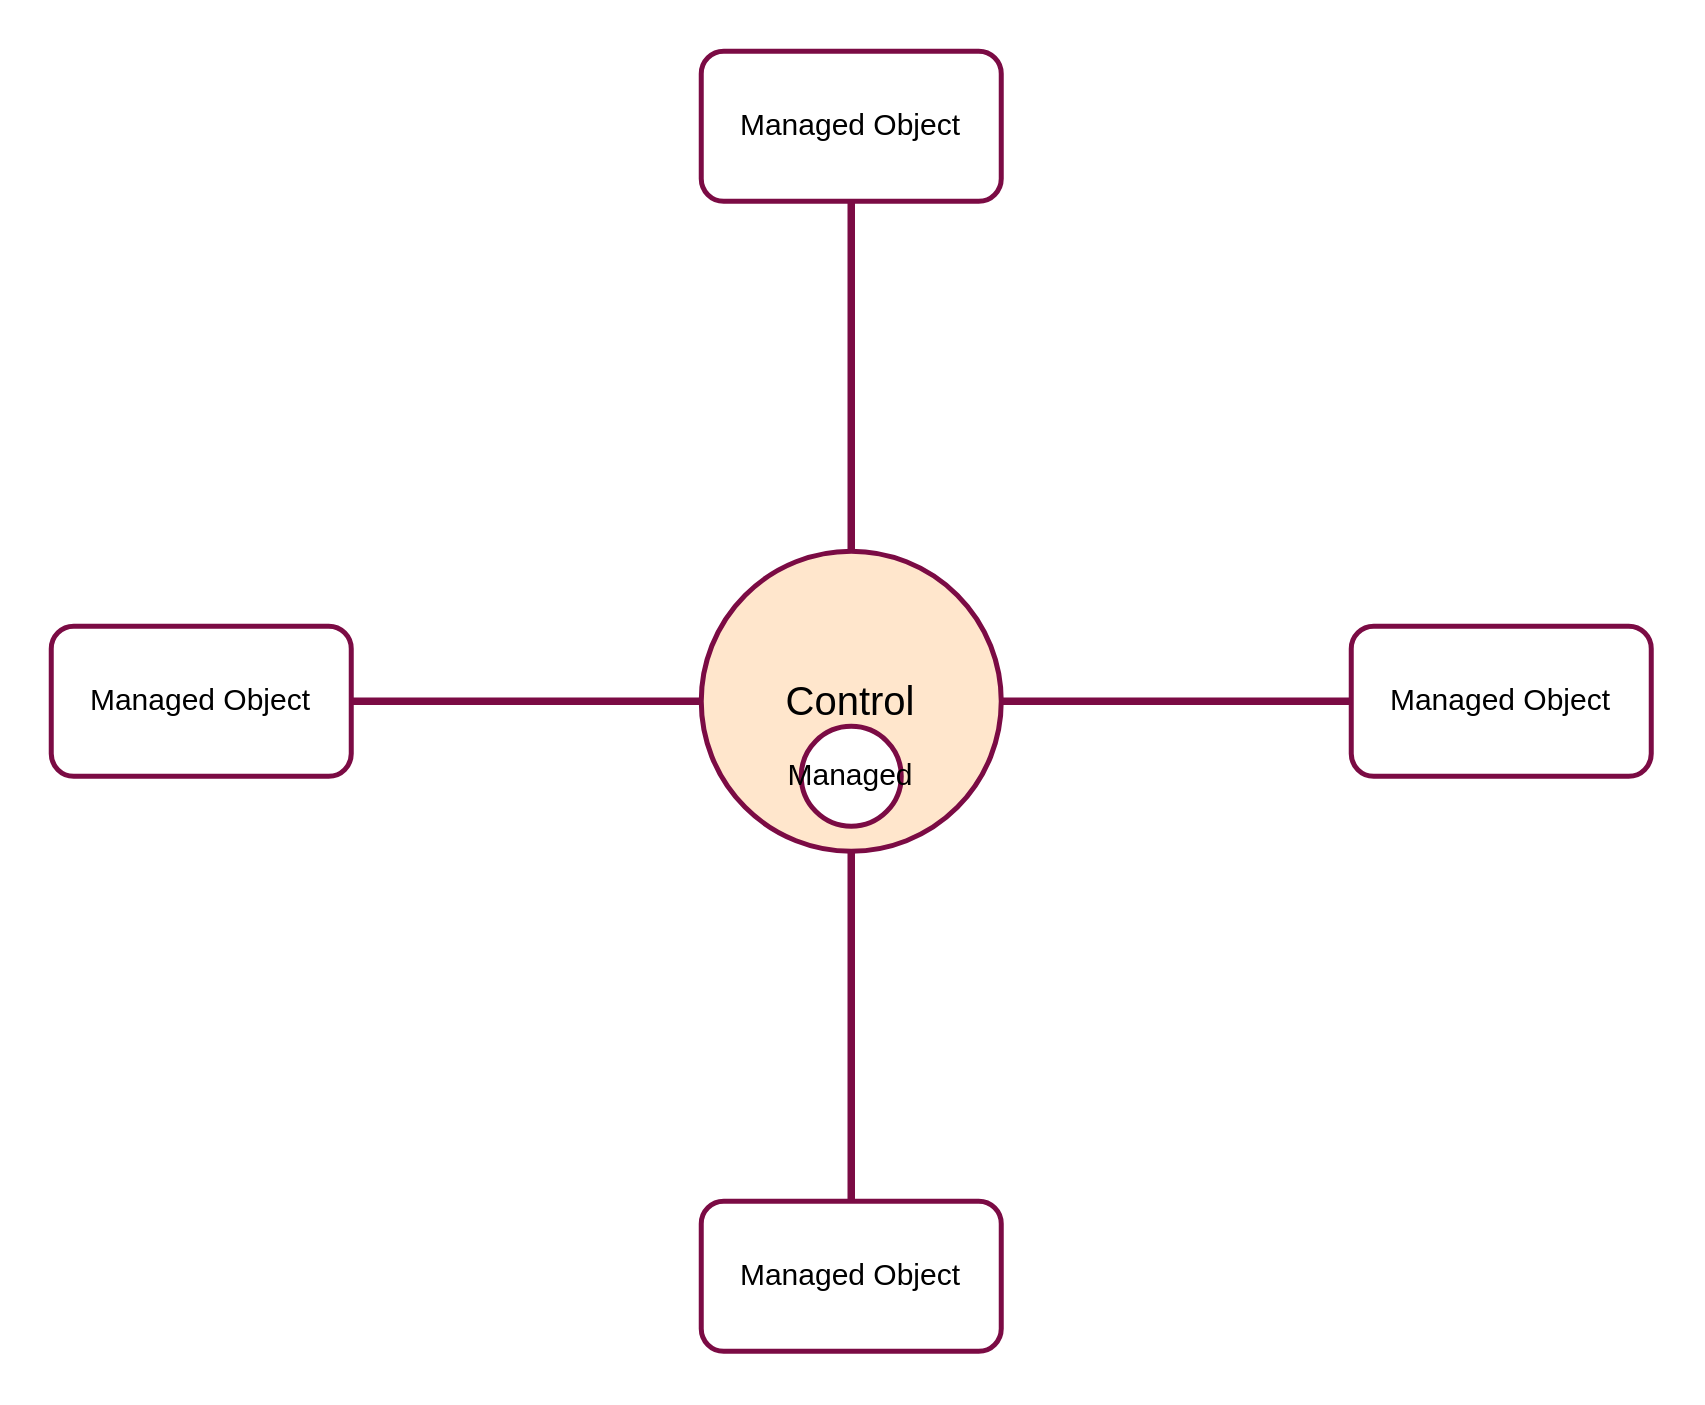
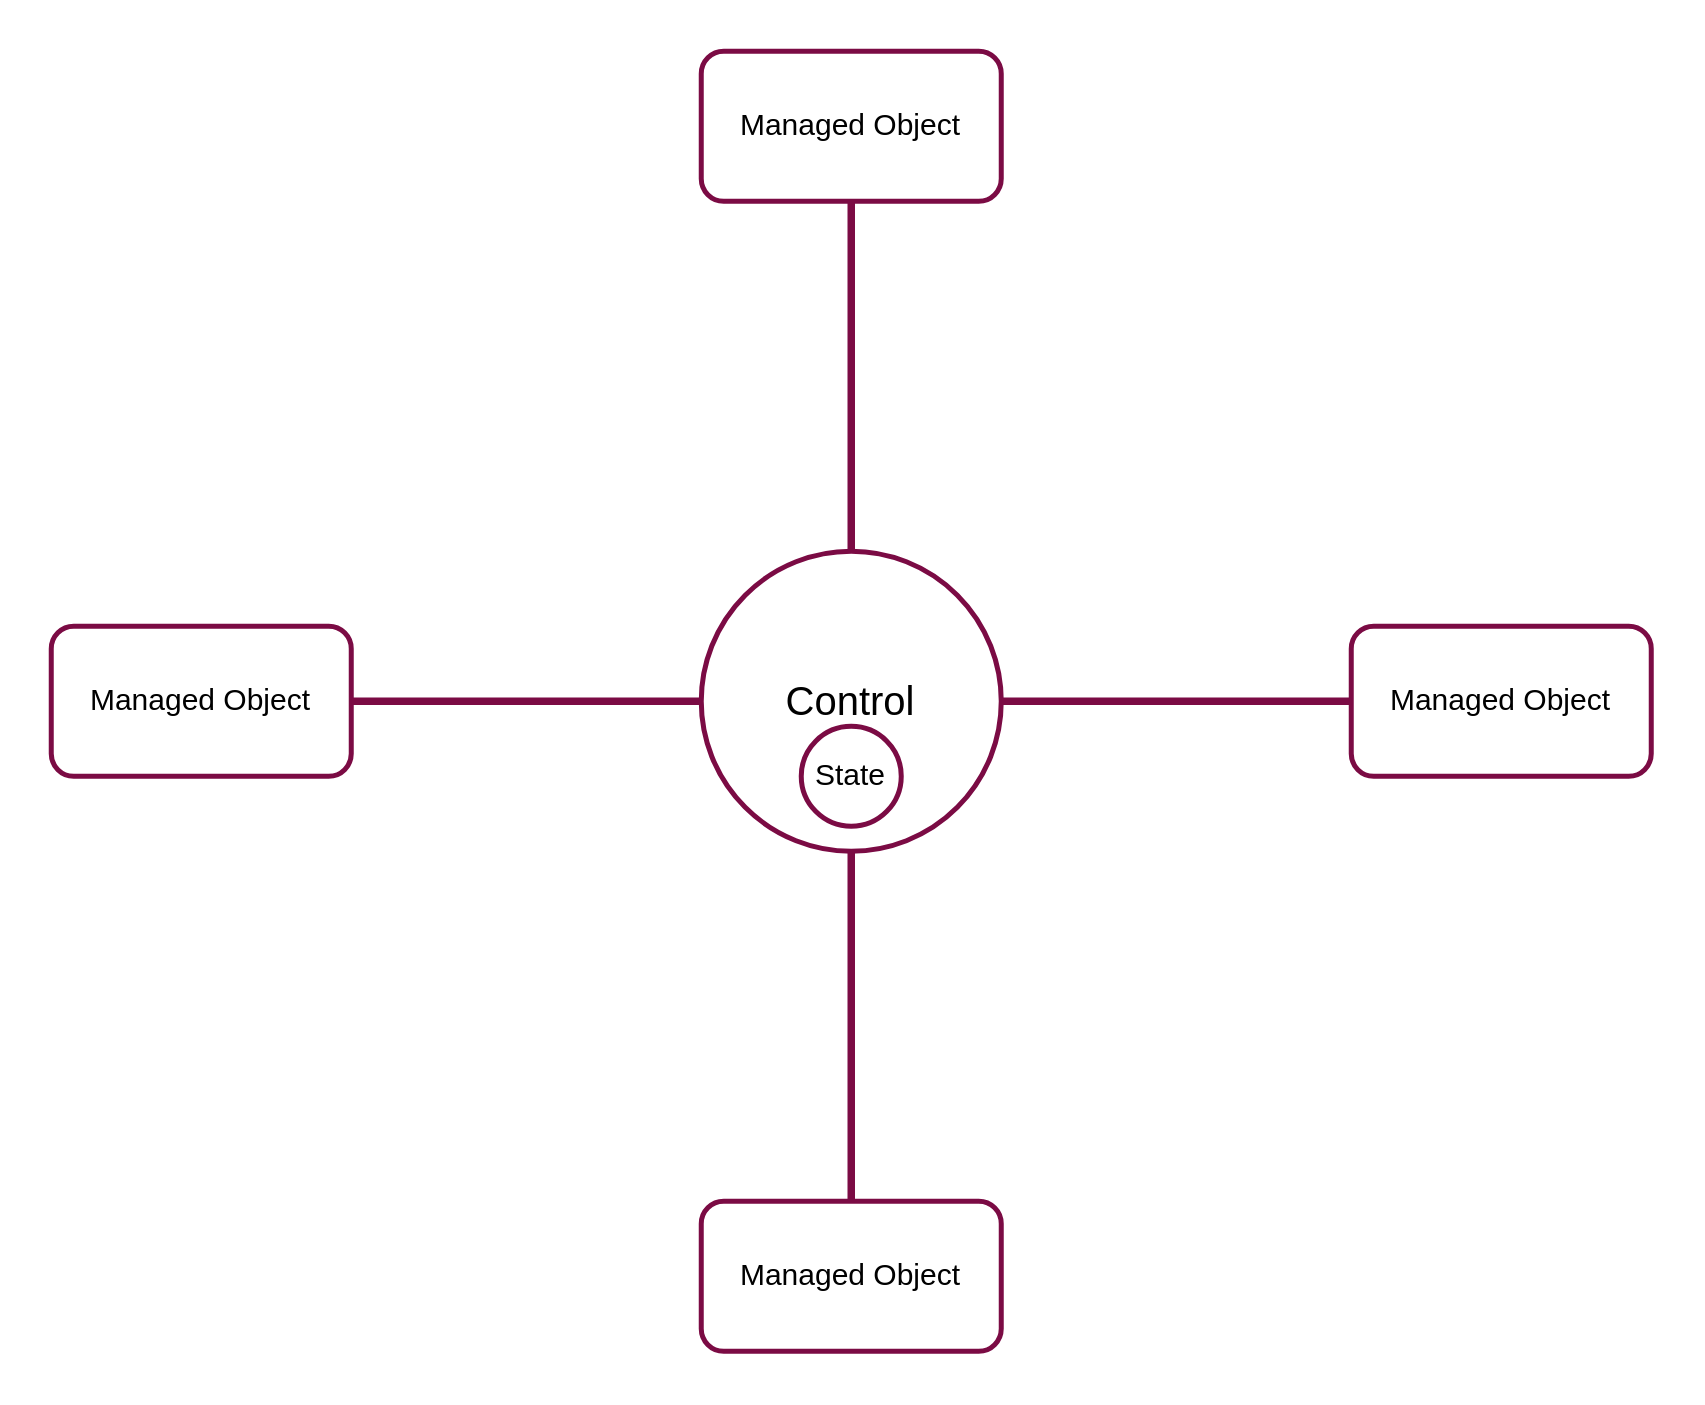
(851, 701) -> (851, 701)
(851, 776) -> (851, 776)
